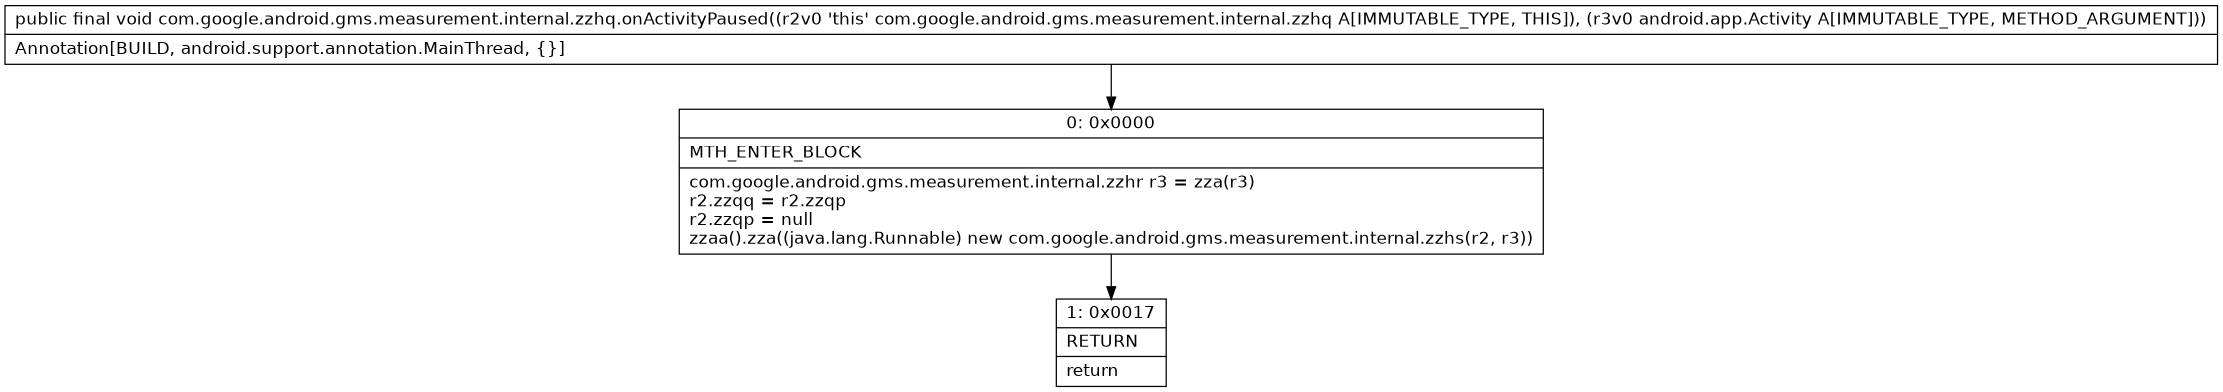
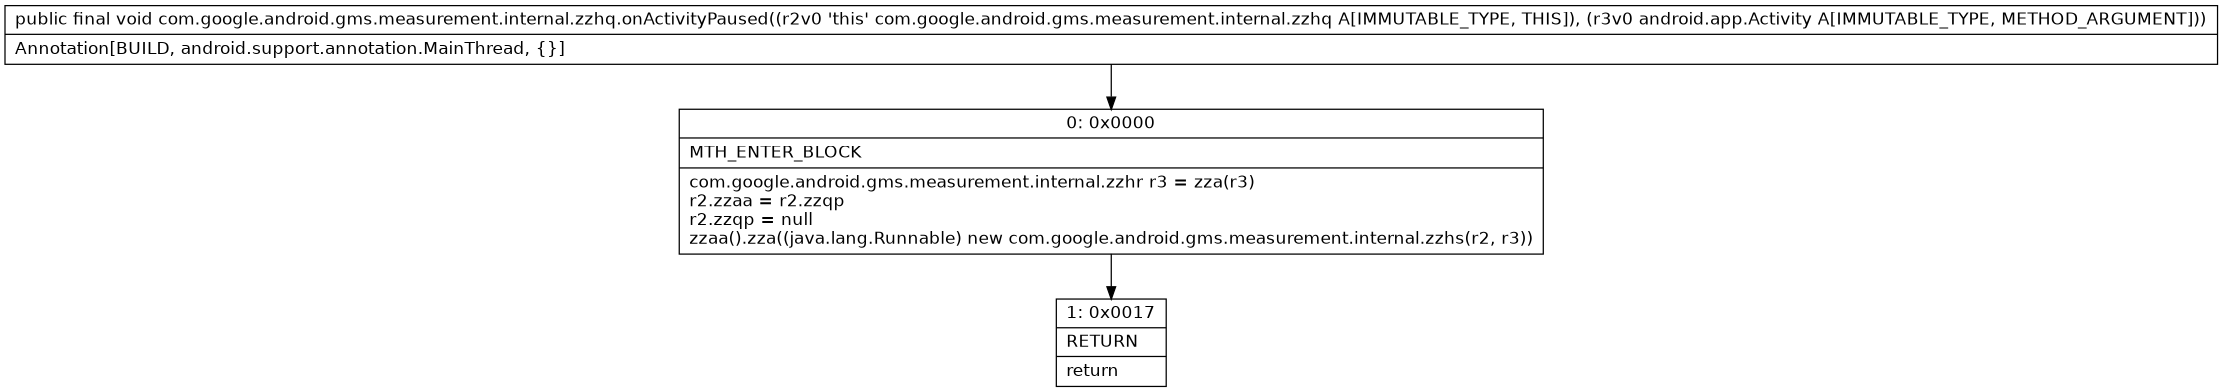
(769, 201) -> (767, 201)
